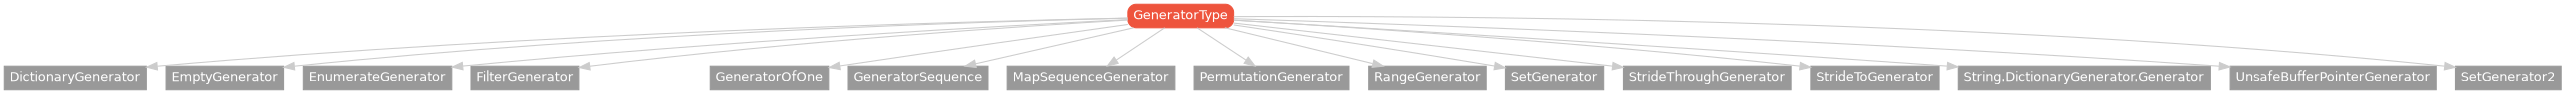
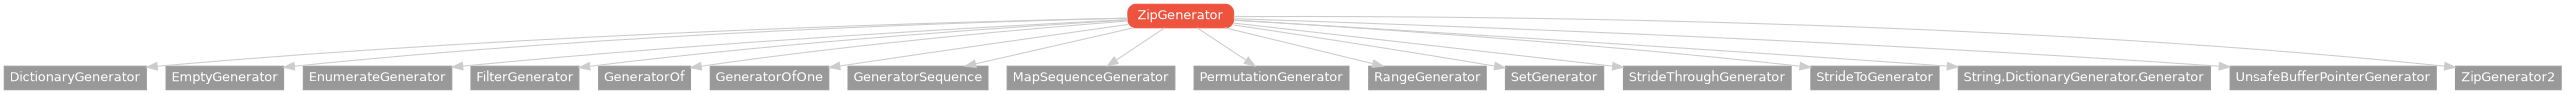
(1181, 16) -> (1181, 16)
none -> (645, 78)
(2508, 78) -> (2508, 78)
